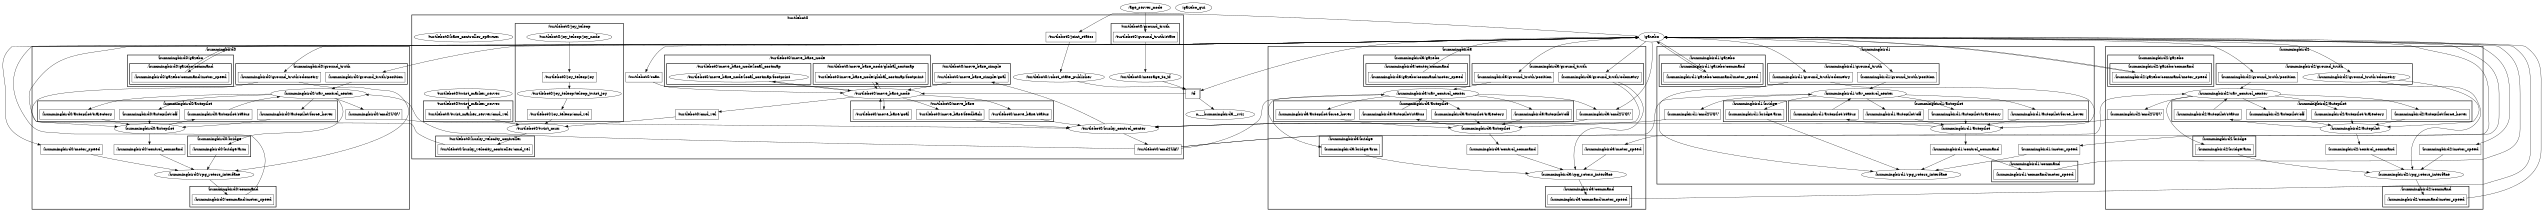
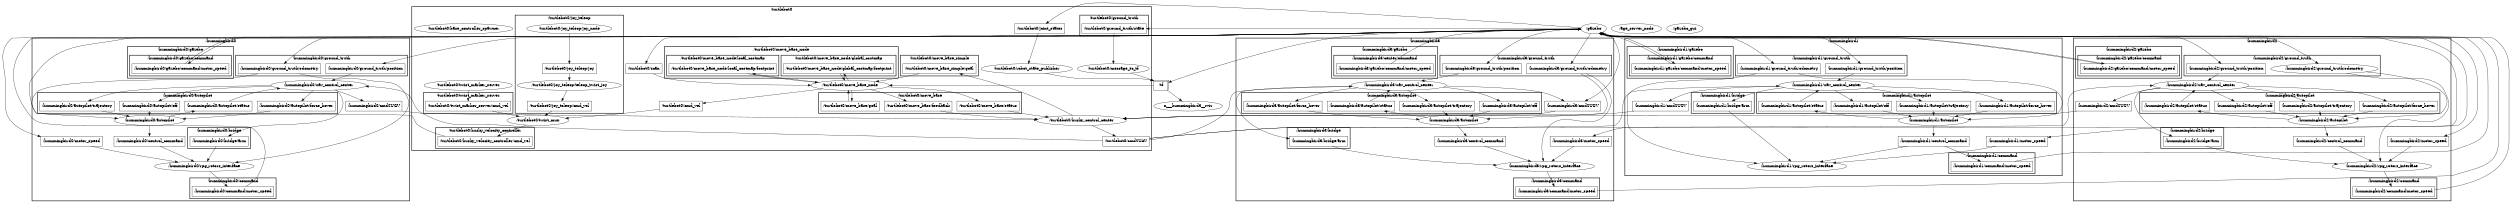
(1145, 21) -> (1365, 29)
(739, 77) -> (723, 69)
